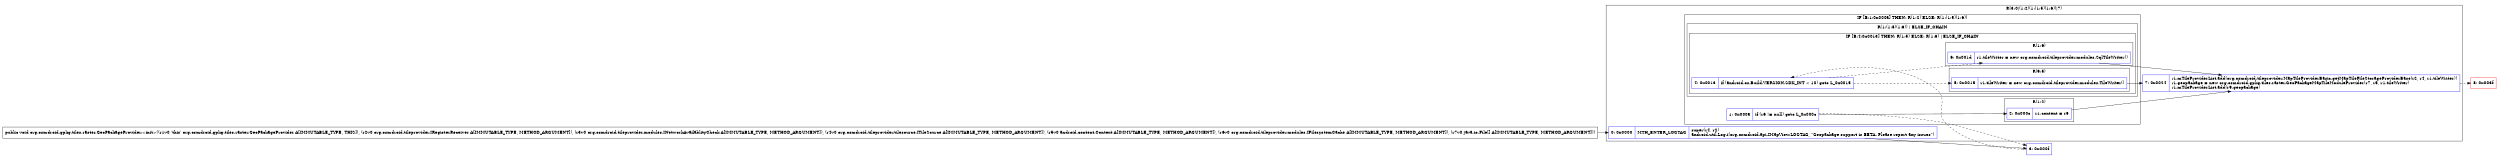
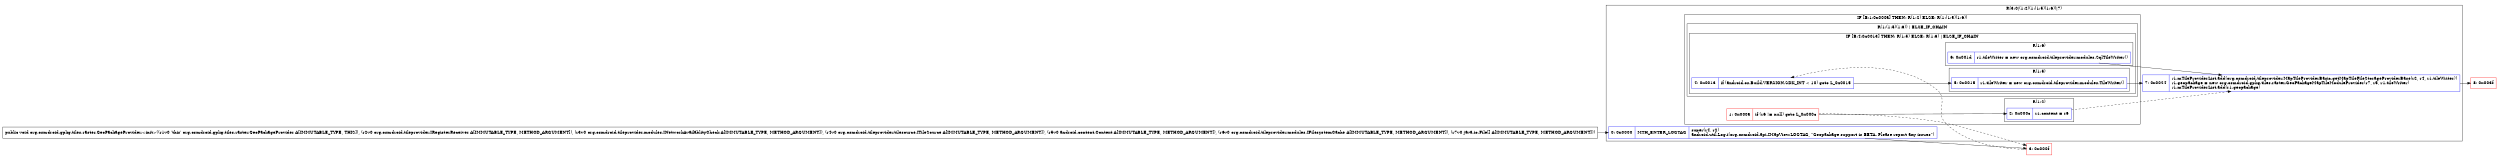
(1904, 71) -> none
(2039, 72) -> (2039, 72)
(1901, 83) -> (1901, 83)
(2464, 83) -> (2464, 83)
(2216, 88) -> (2216, 88)
(2150, 101) -> (2150, 101)
(1773, 115) -> (1773, 115)
(2039, 149) -> (2039, 149)
